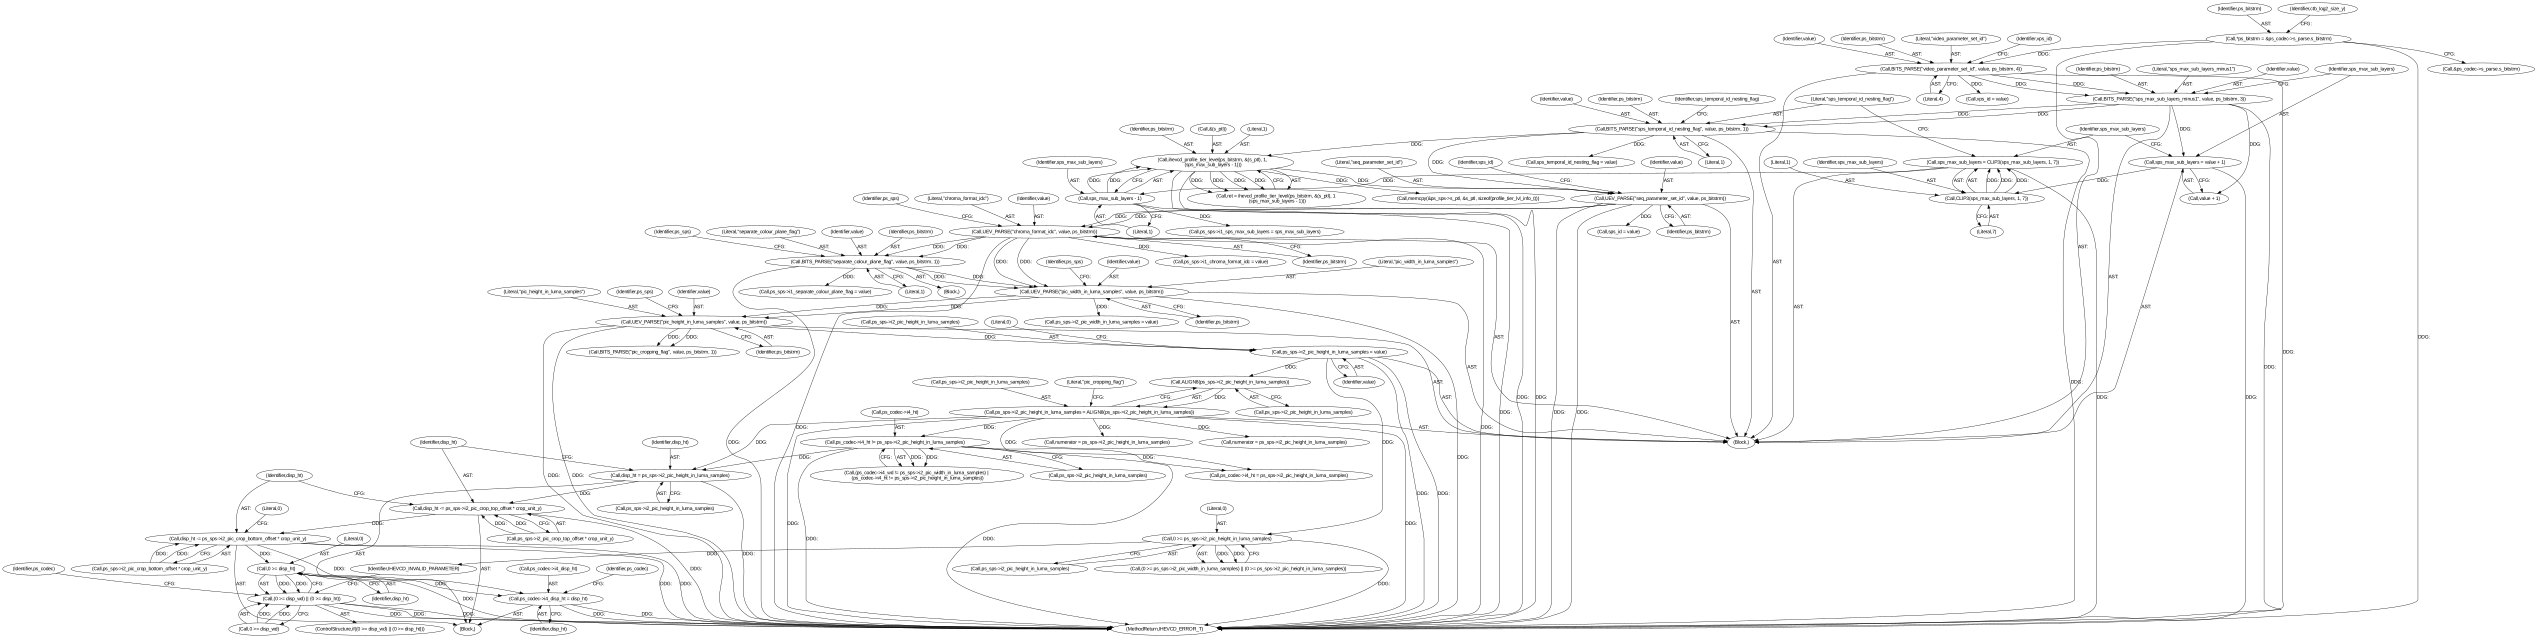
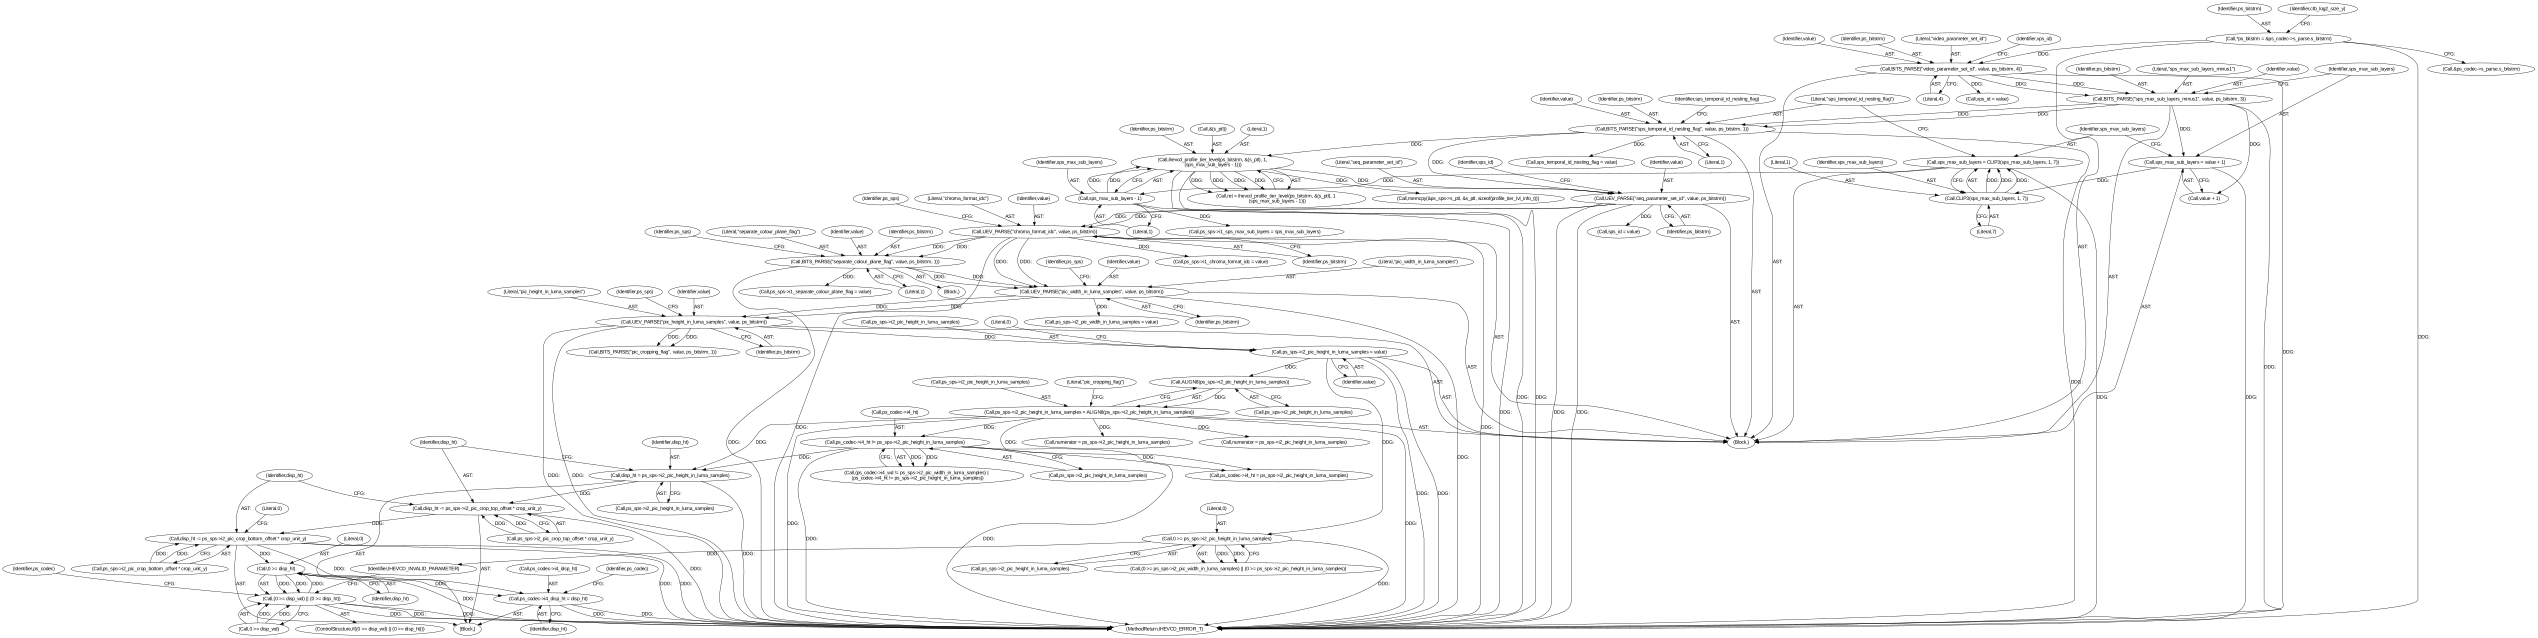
(1960, 181) -> (1959, 181)
(319, 584) -> (319, 584)
